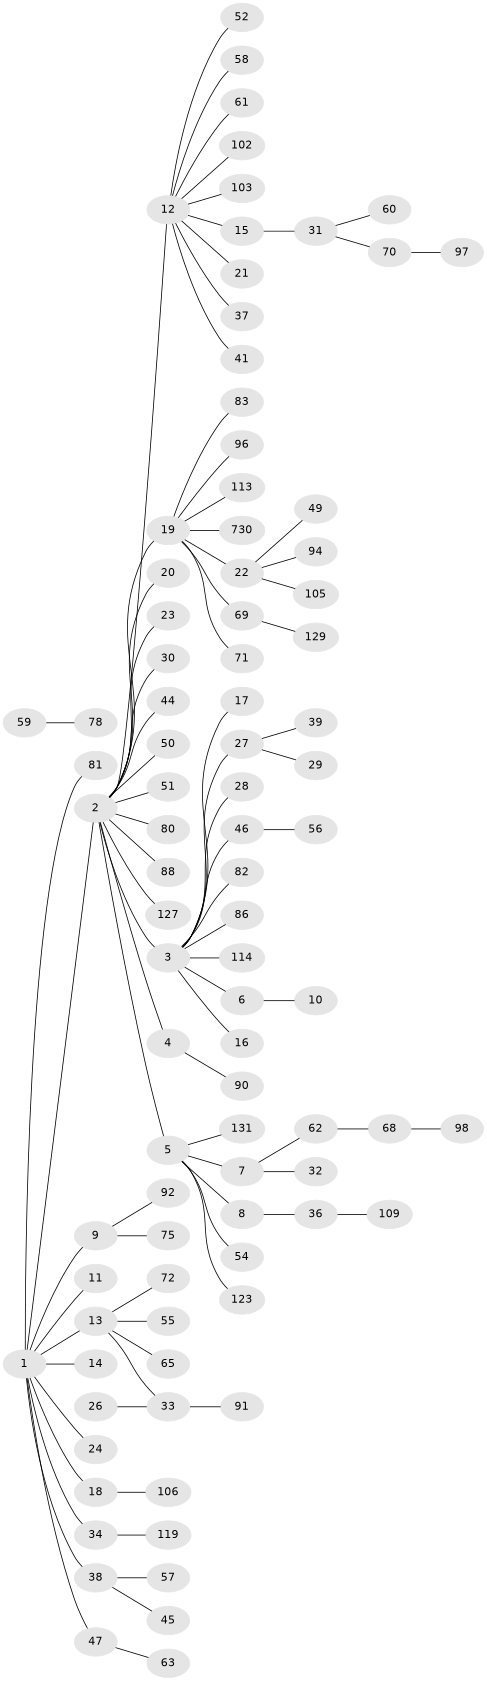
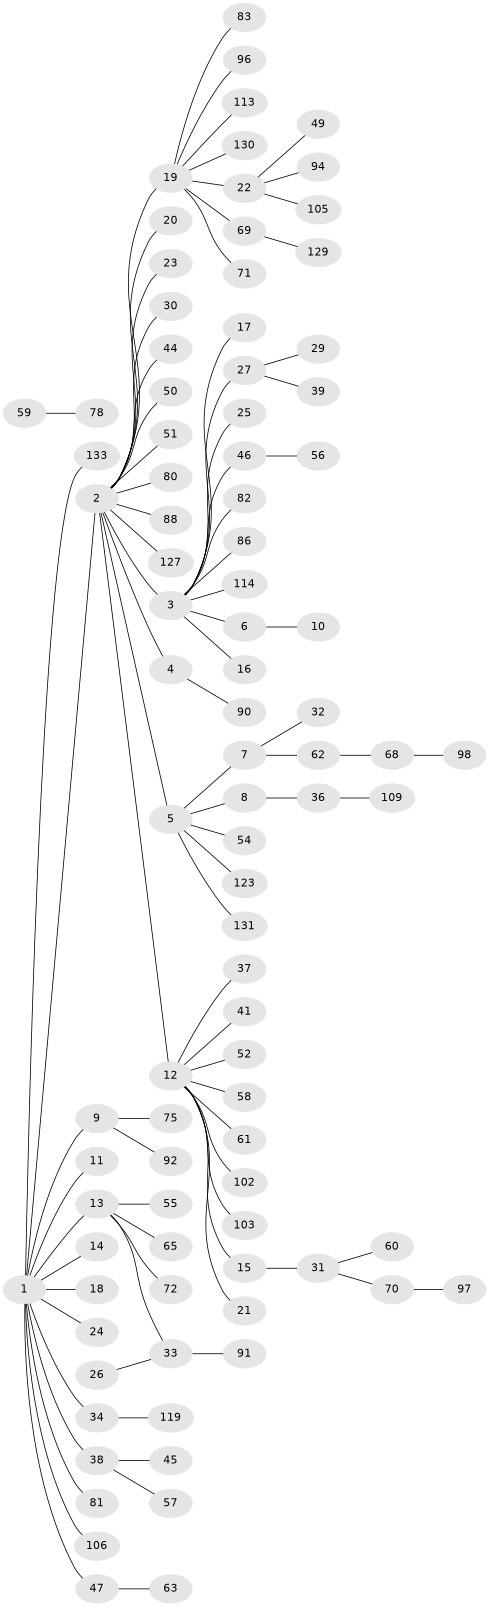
none -> (97, 456)
(242, 530) -> (245, 146)
(242, 787) -> (245, 413)
(132, 1492) -> (39, 1424)
